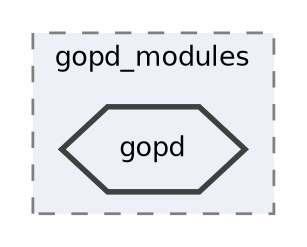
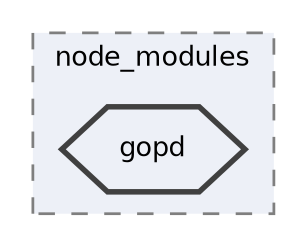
(153, 59) -> (153, 59)
